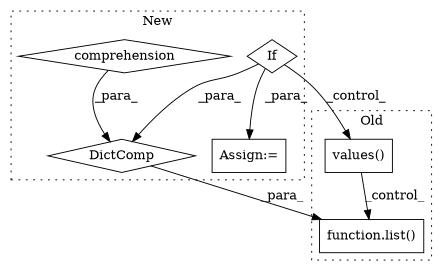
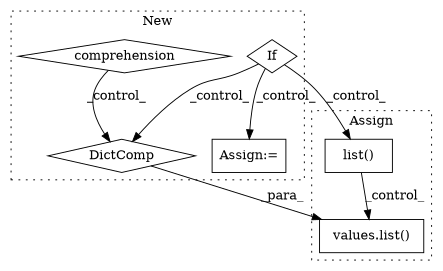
(116, 96) -> (116, 96)
(219, 96) -> (219, 96)
(286, 96) -> (286, 96)
(372, 121) -> (372, 121)
(359, 156) -> (359, 156)
(372, 236) -> (372, 236)
